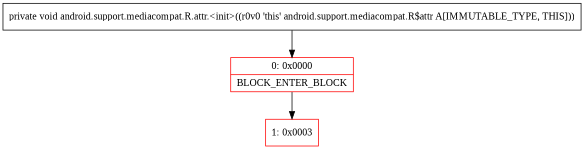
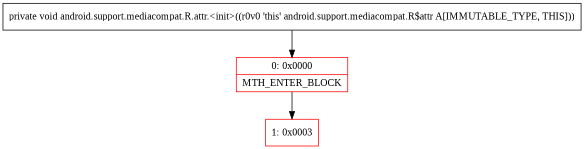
(292, 83) -> (292, 83)
